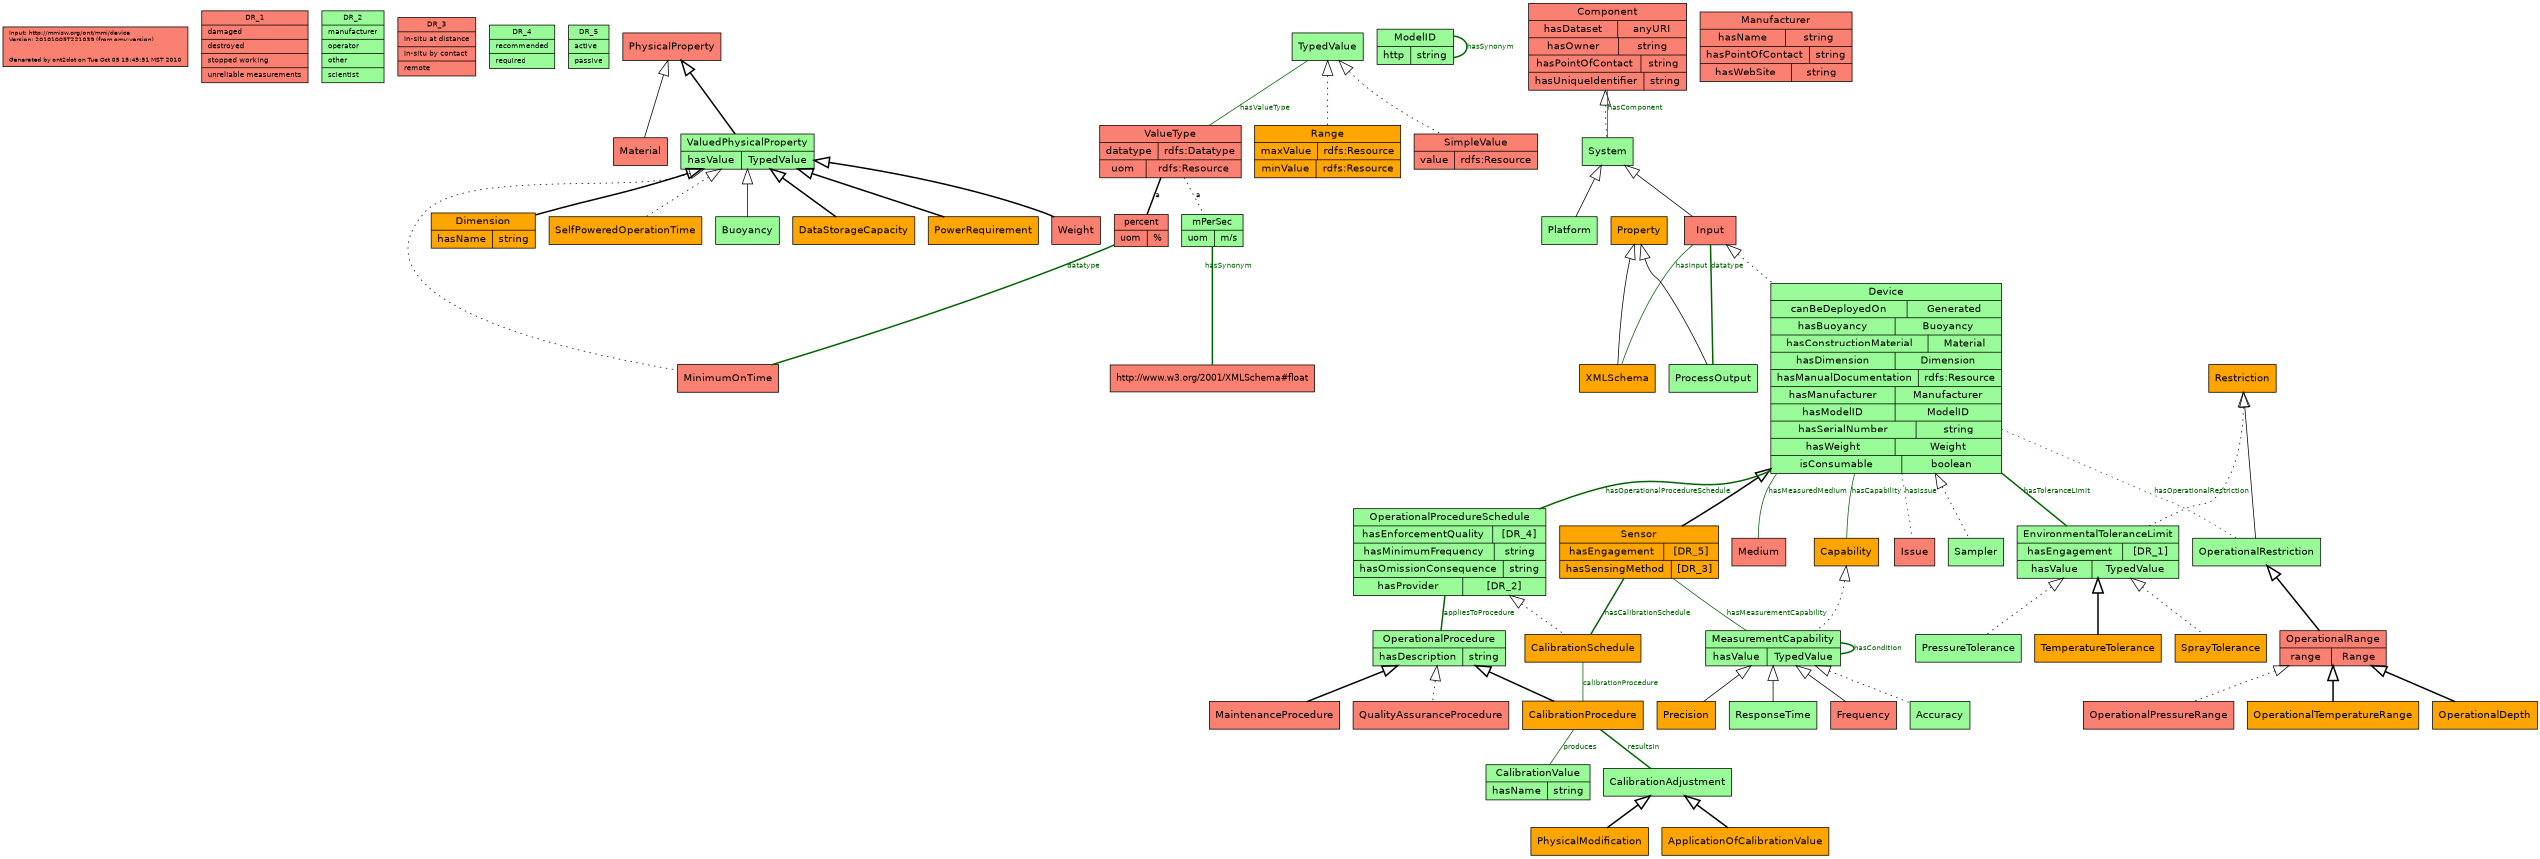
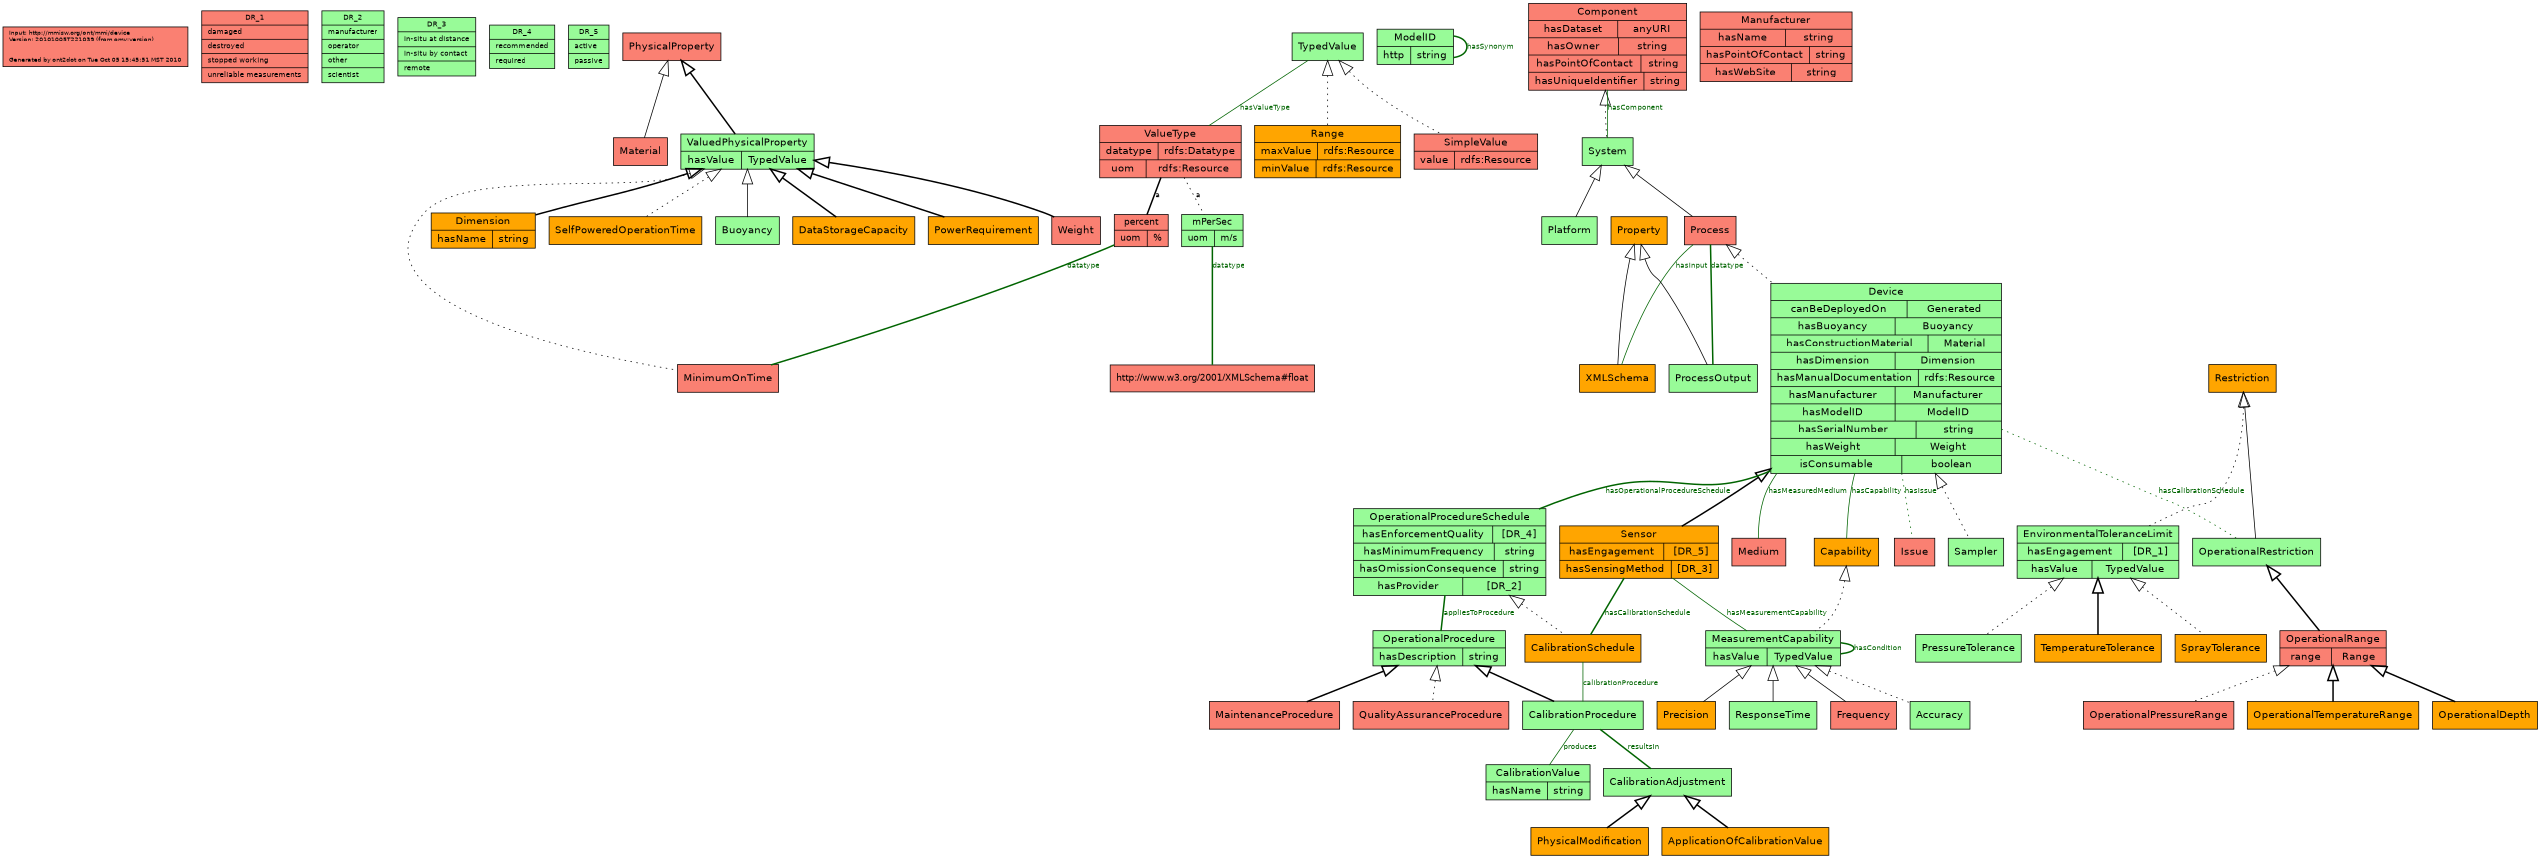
(437, 47) -> (437, 47)
(1710, 231) -> (1710, 231)
(1229, 266) -> (1229, 266)
(2202, 491) -> (2202, 491)
(2034, 500) -> none
(1583, 715) -> (1583, 715)
